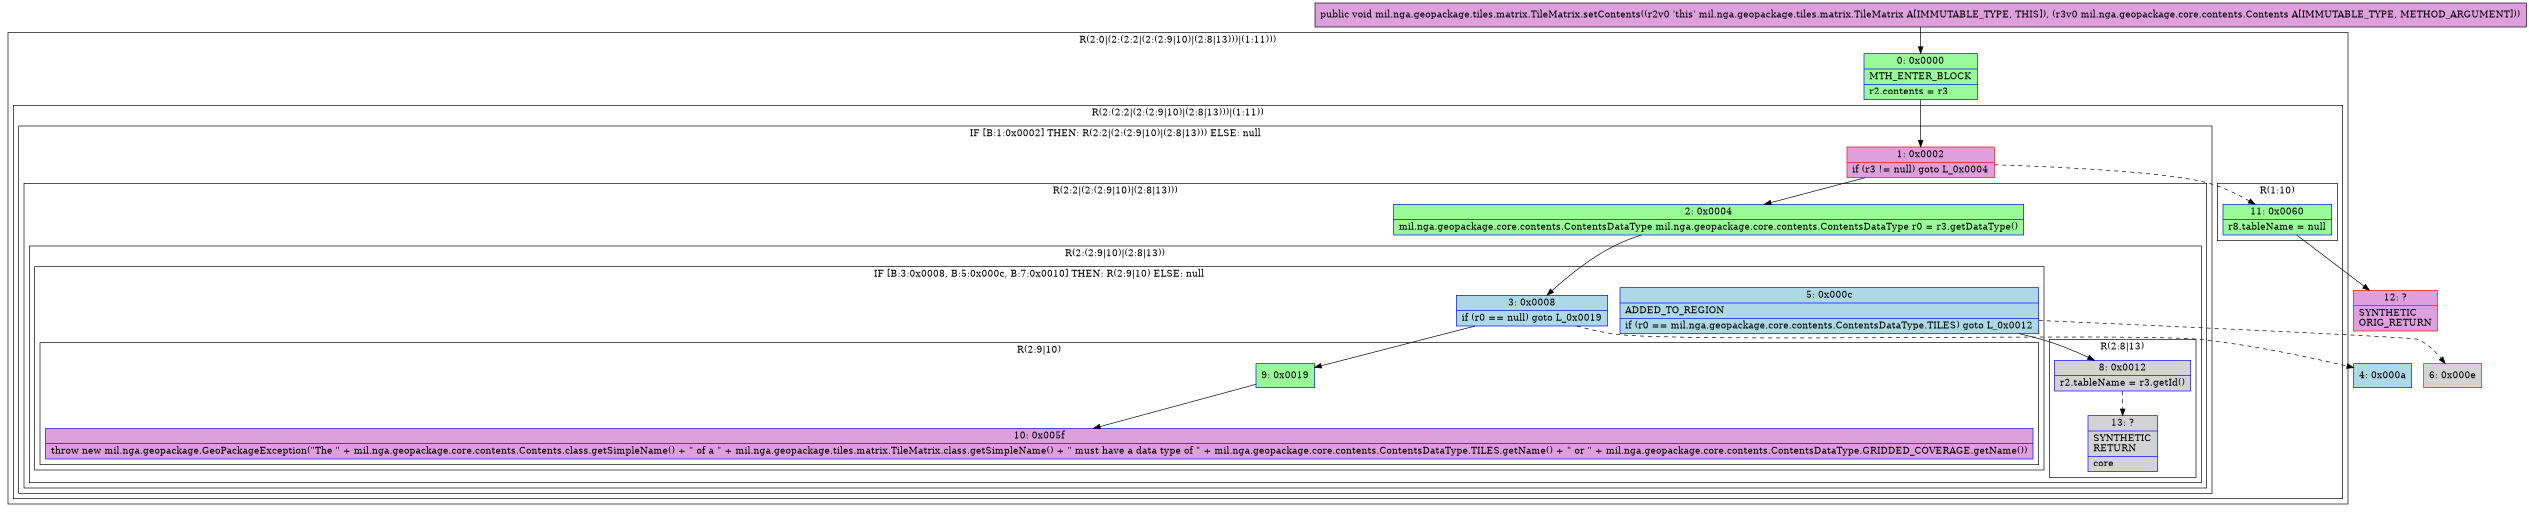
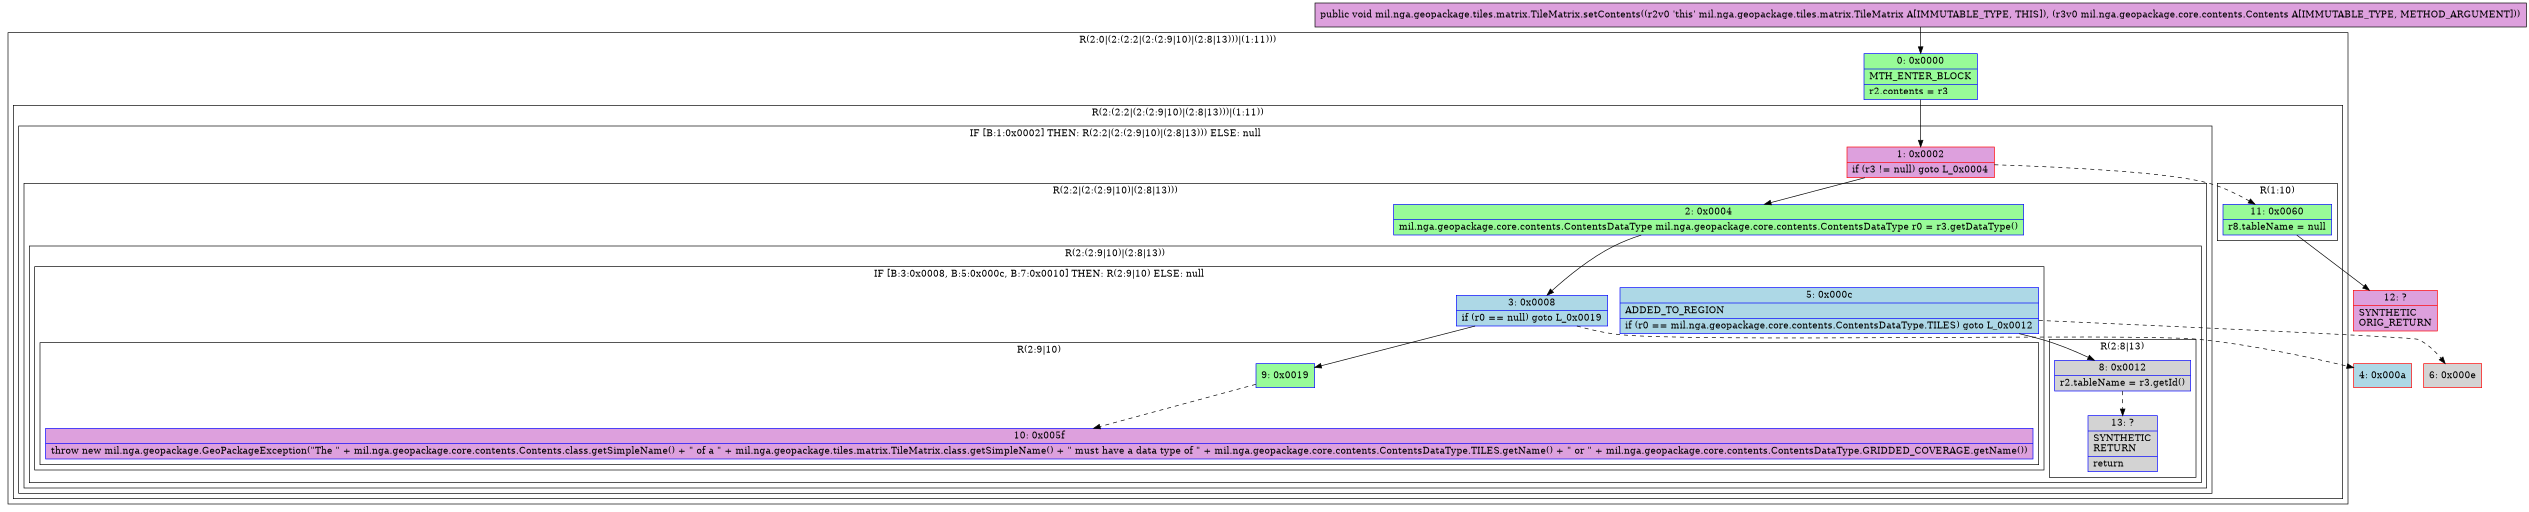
(2383, 376) -> (2383, 376)
(1178, 405) -> (1178, 405)
(2104, 464) -> (2109, 464)
